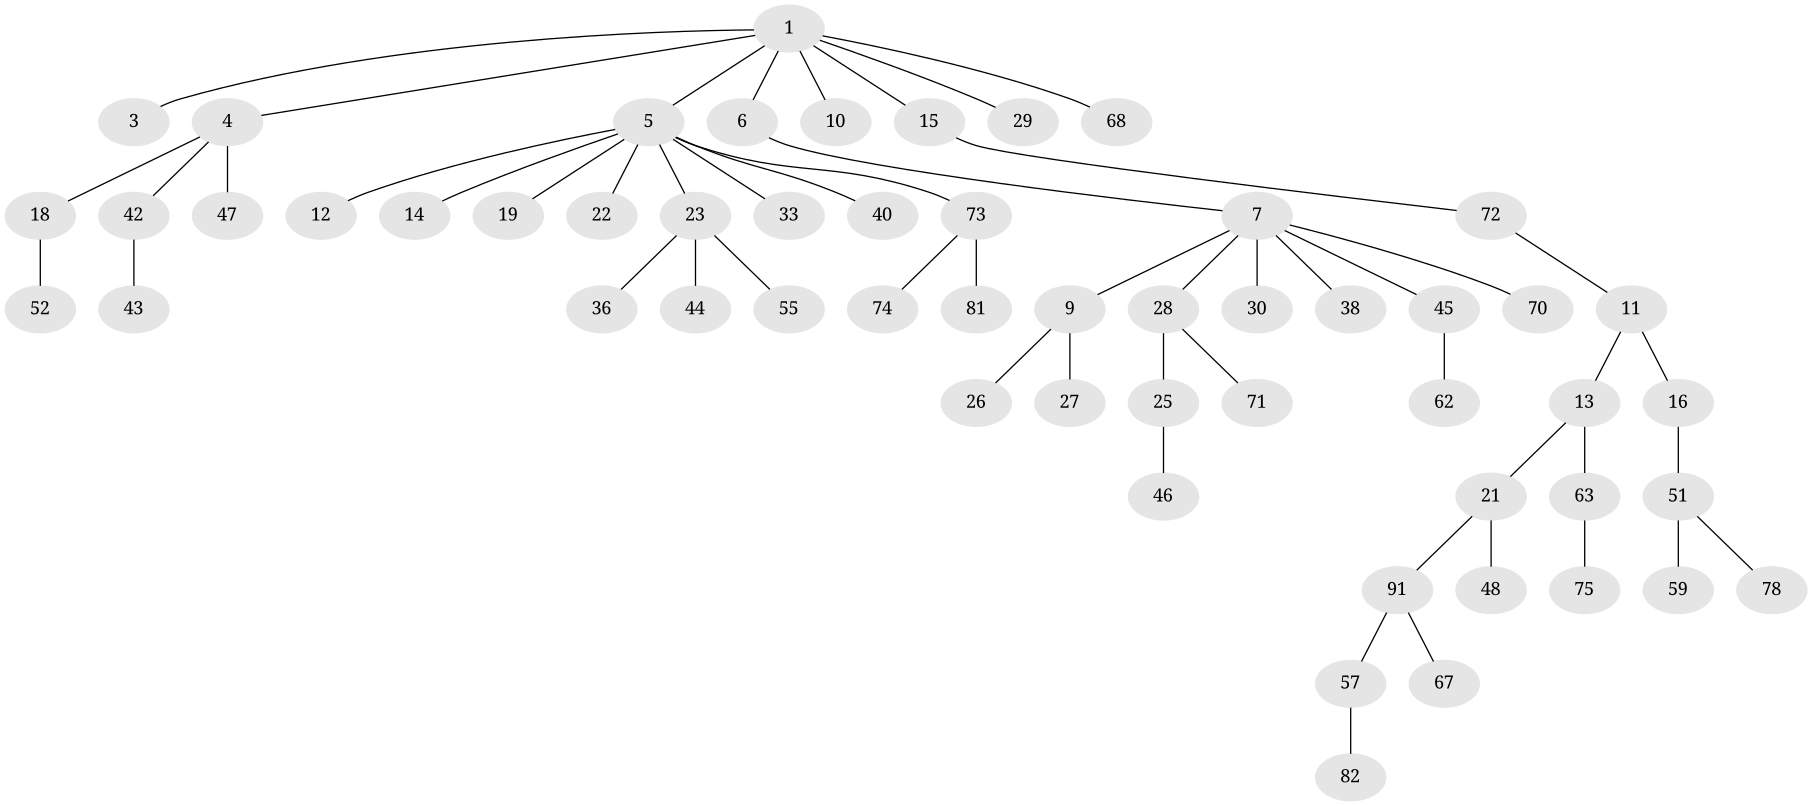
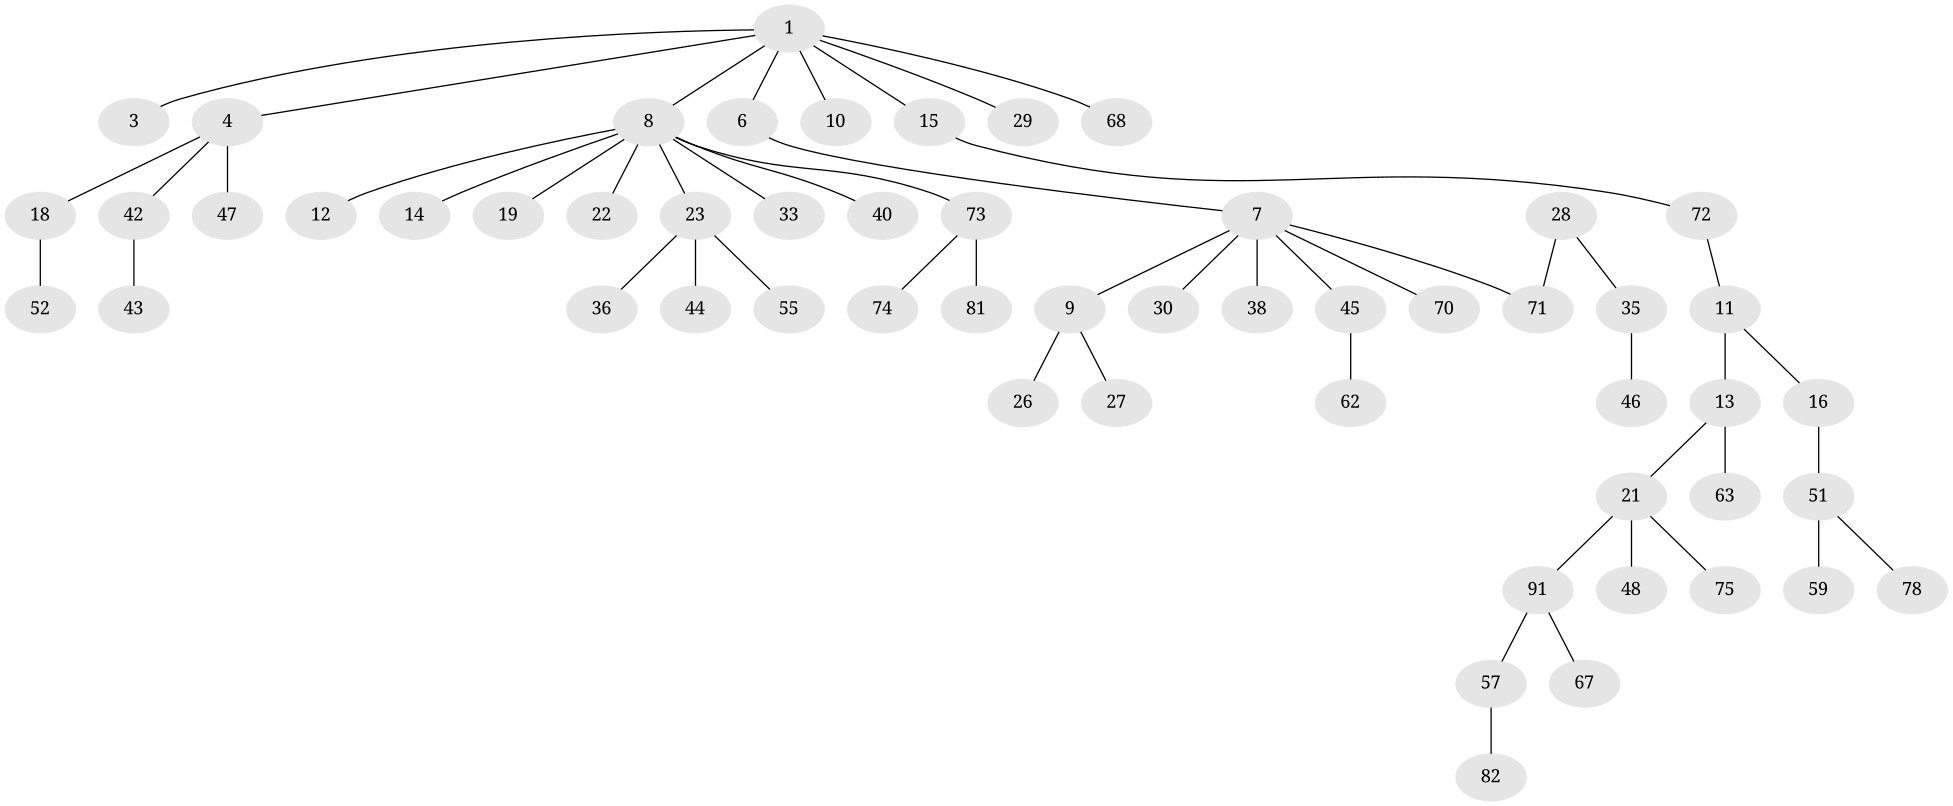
(649, 122) -> (649, 122)
(1210, 262) -> (1401, 256)
(1163, 403) -> (1631, 309)
(1585, 544) -> (1678, 543)
